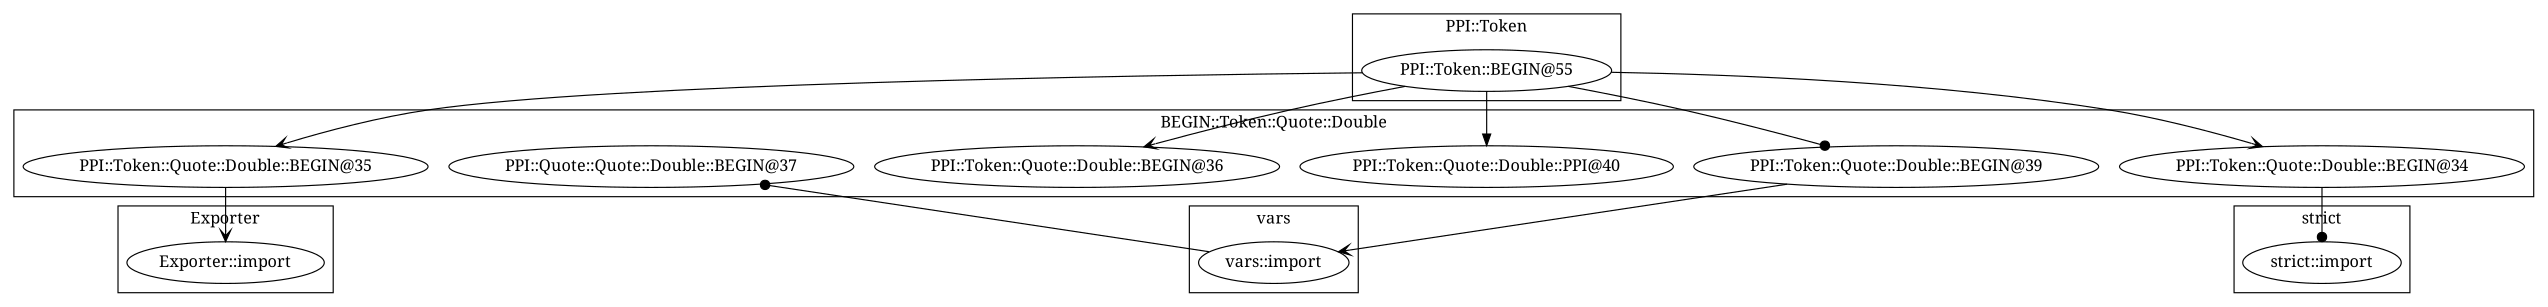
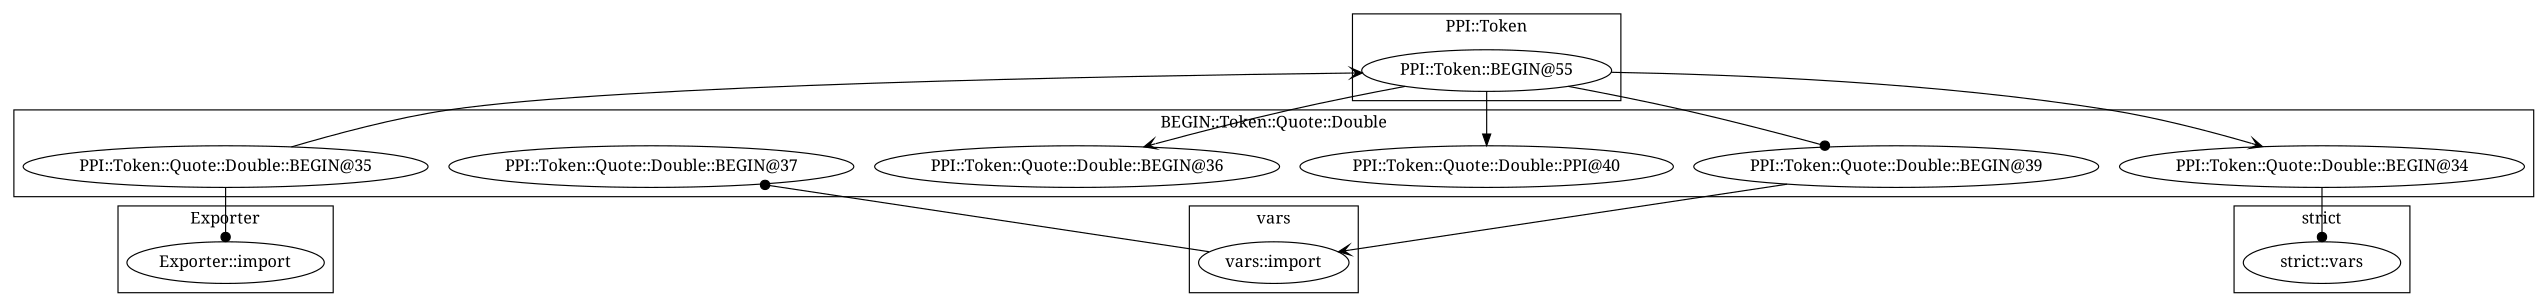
(822, 84) -> (818, 85)
(651, 167) -> (651, 167)
(226, 213) -> (226, 213)
(2322, 263) -> (2322, 263)
